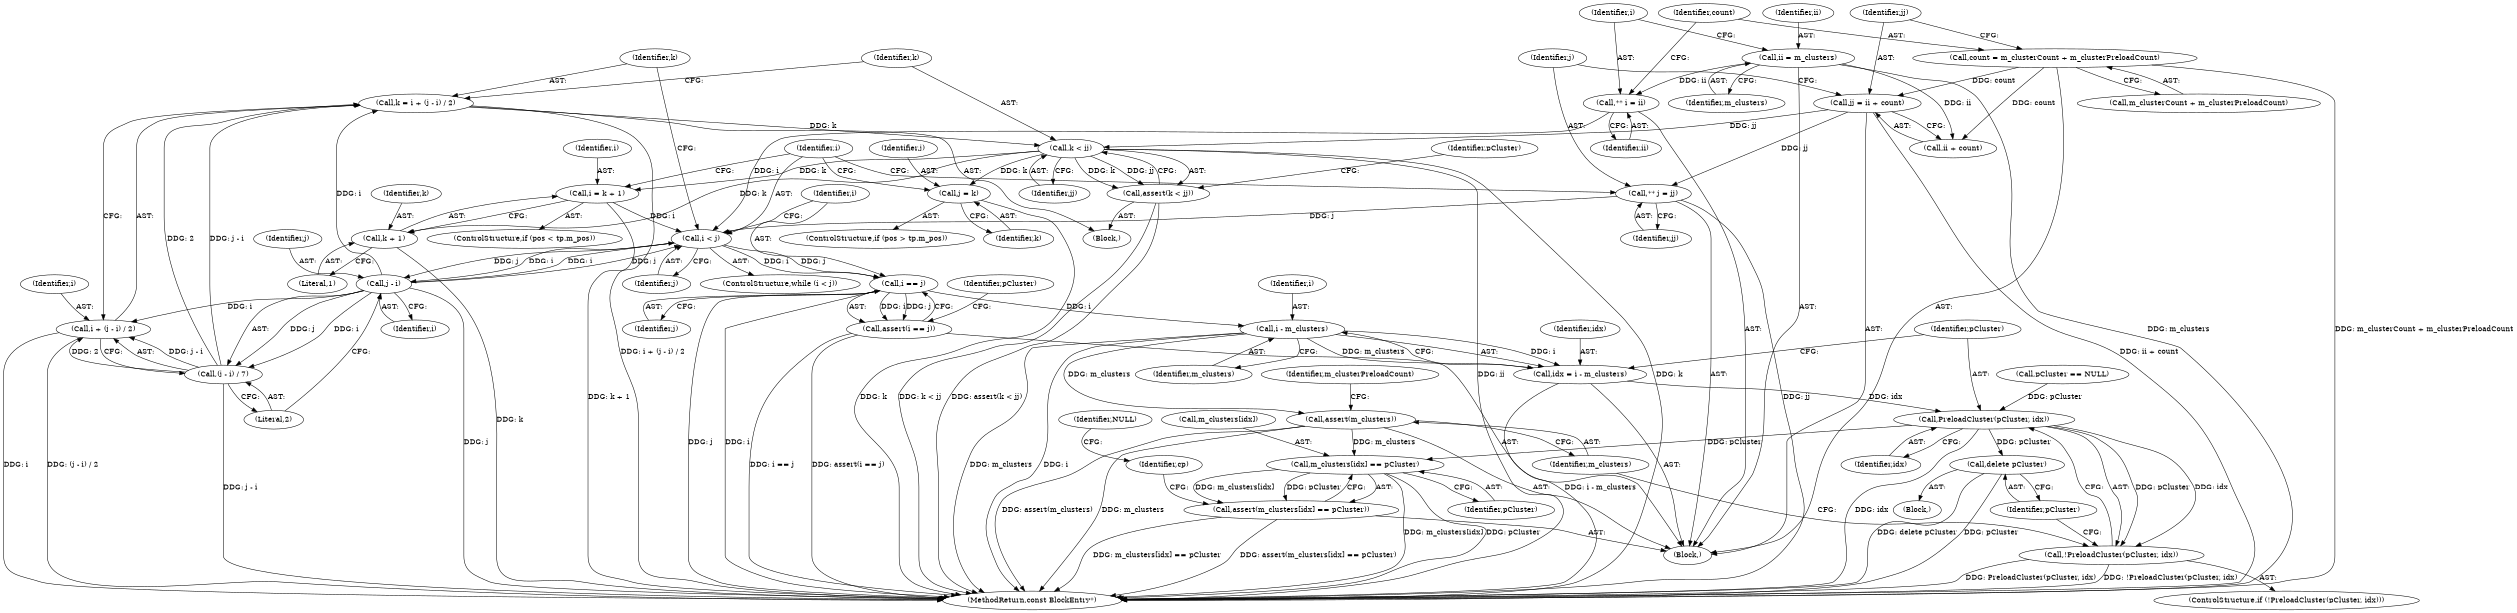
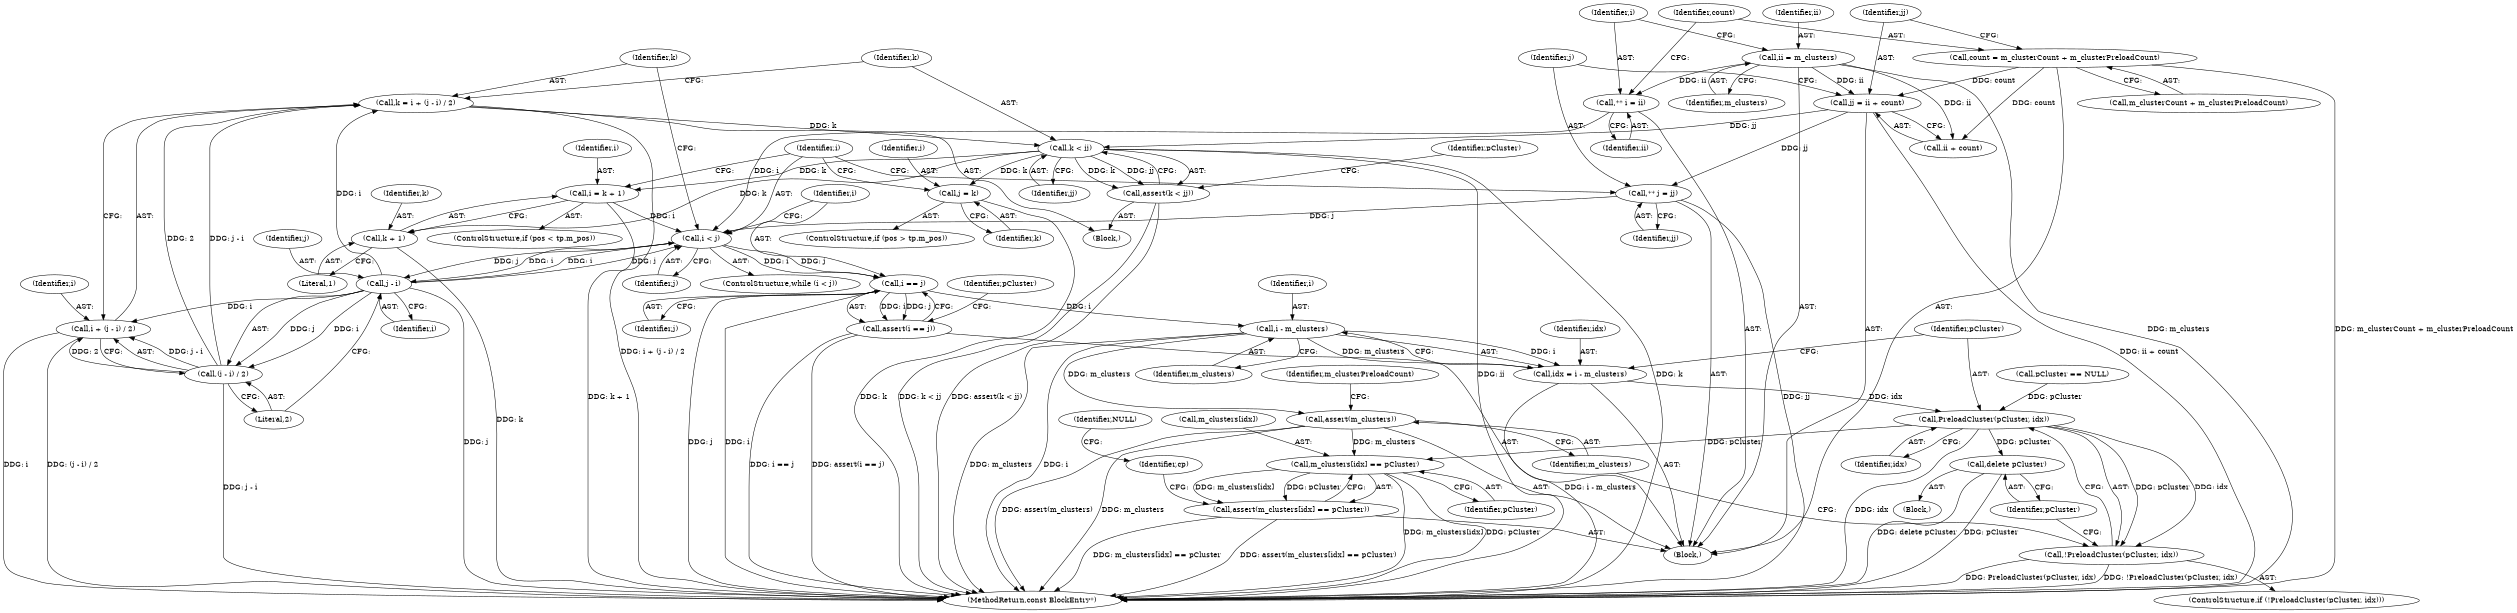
none -> (1831, 79)
(223, 375) -> (223, 375)
